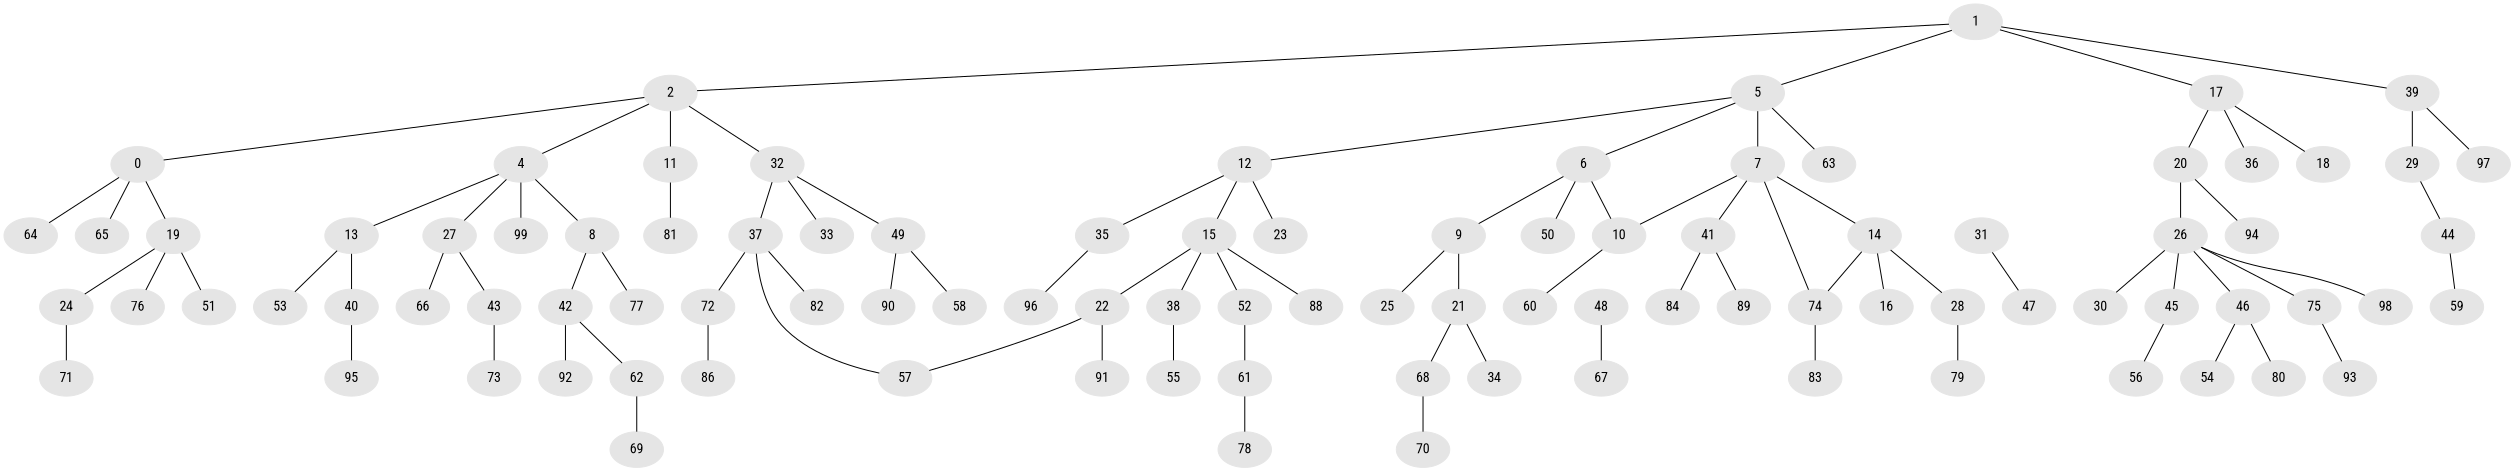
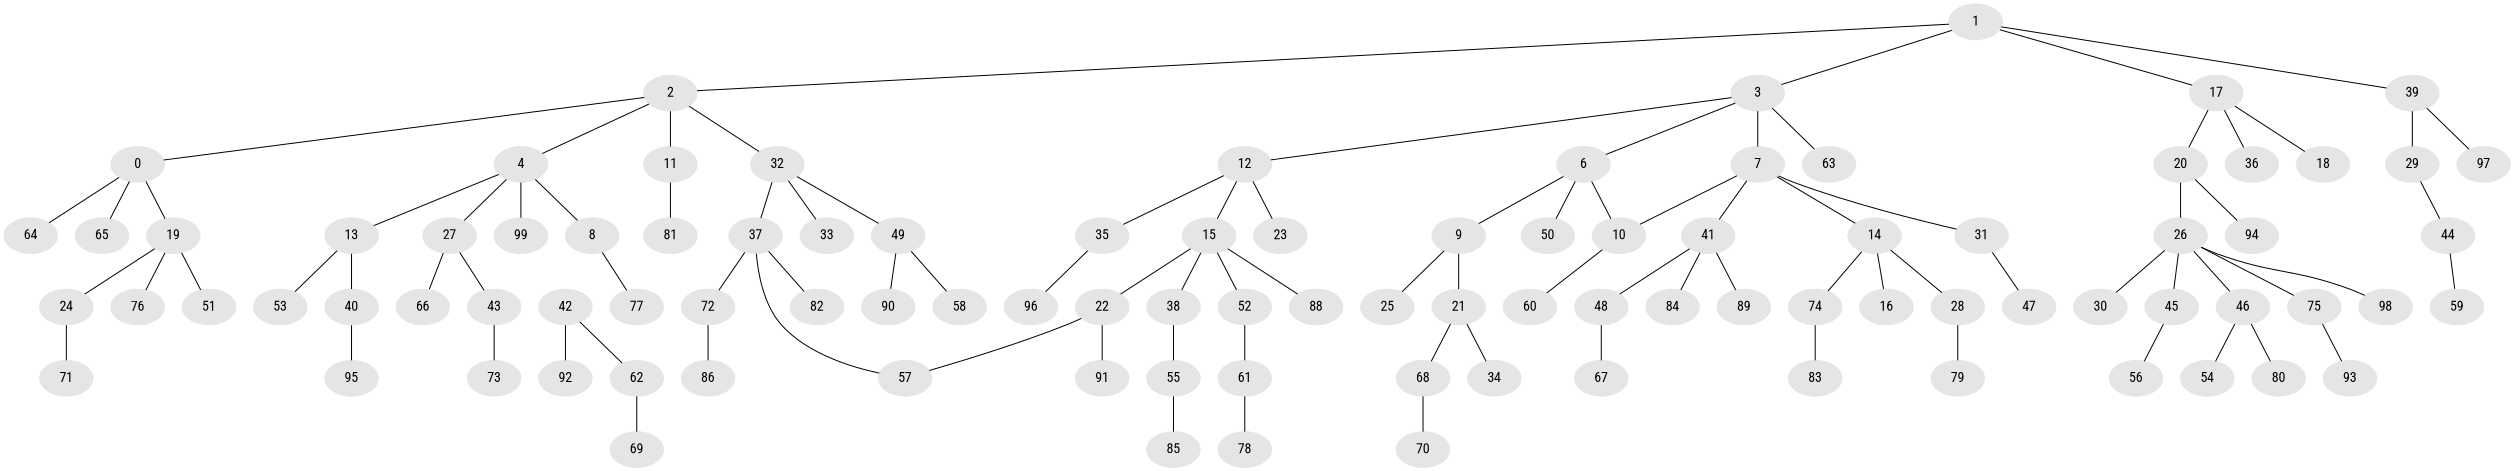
(1758, 93) -> (1758, 93)
(1786, 236) -> (1867, 206)
(579, 271) -> none
none -> (1655, 271)
none -> (1173, 450)
